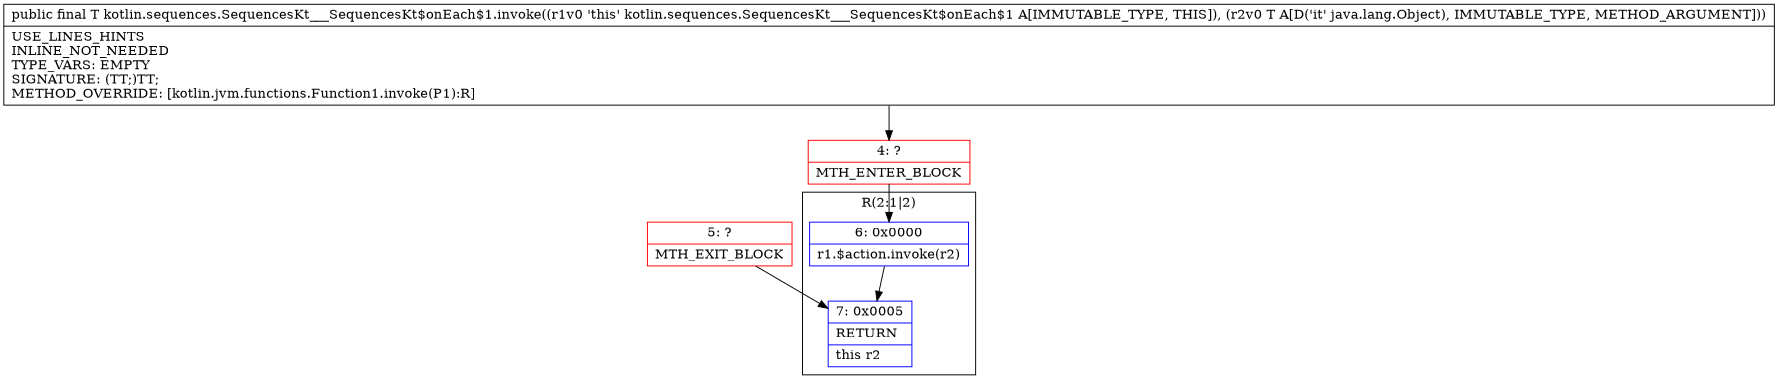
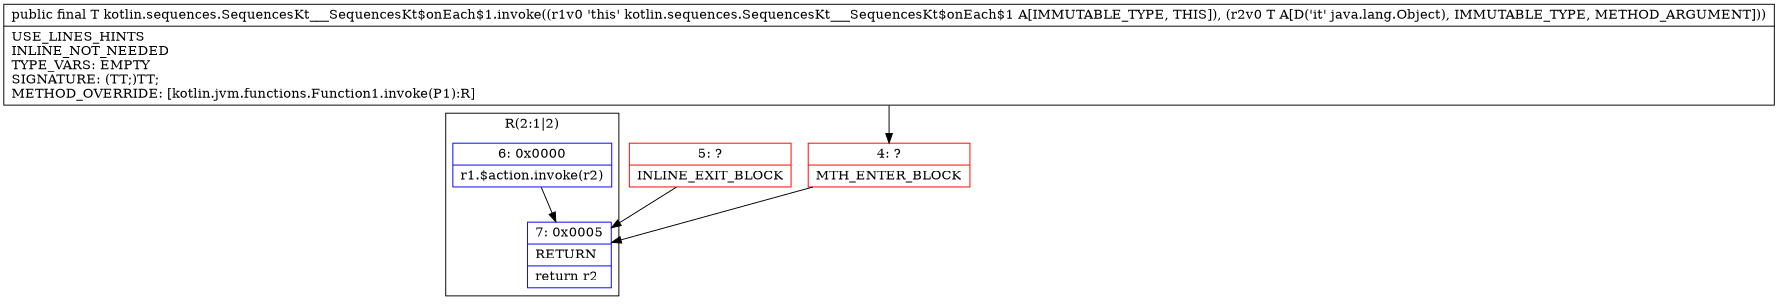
(889, 198) -> (717, 213)
(720, 254) -> (710, 176)
(859, 355) -> (567, 276)
